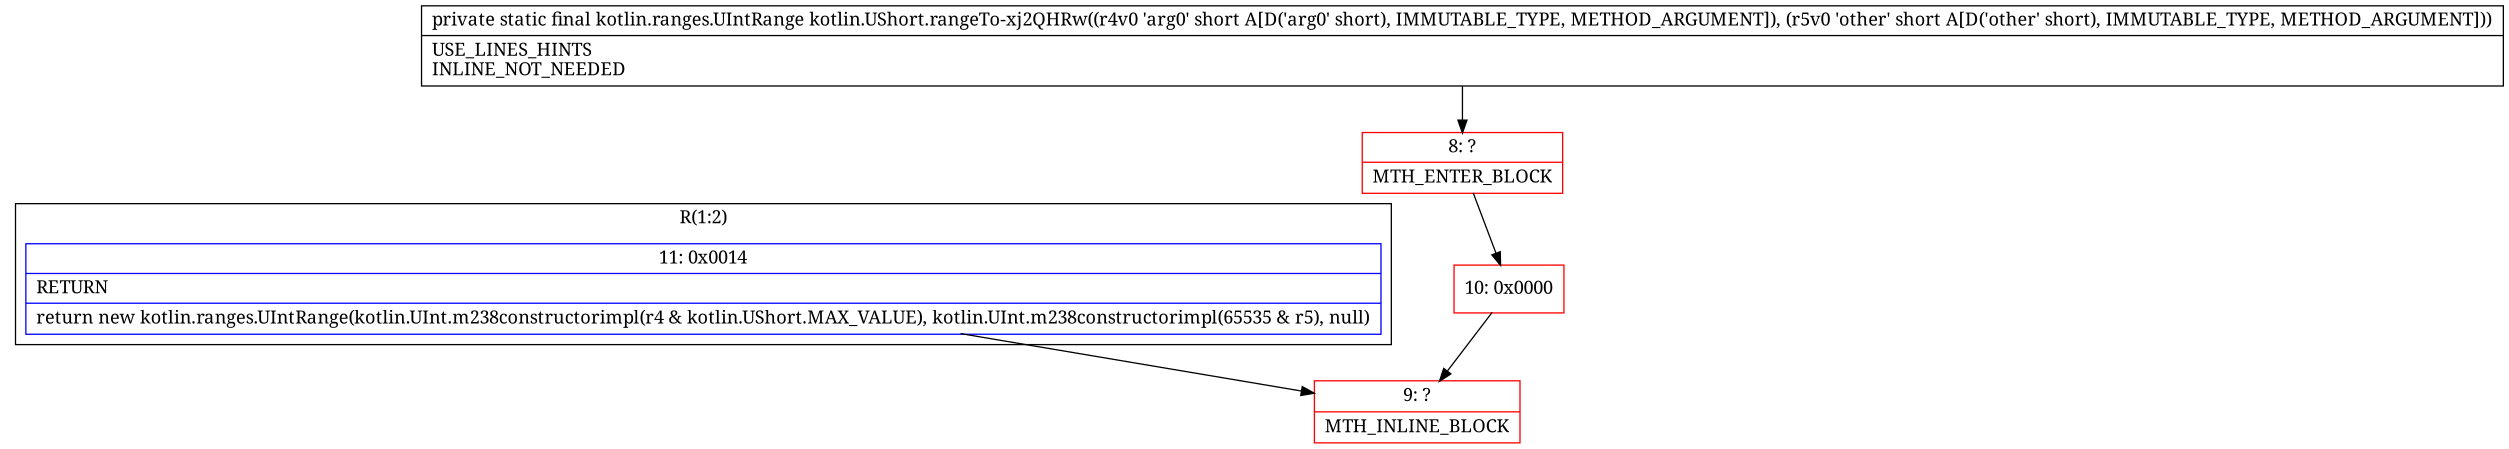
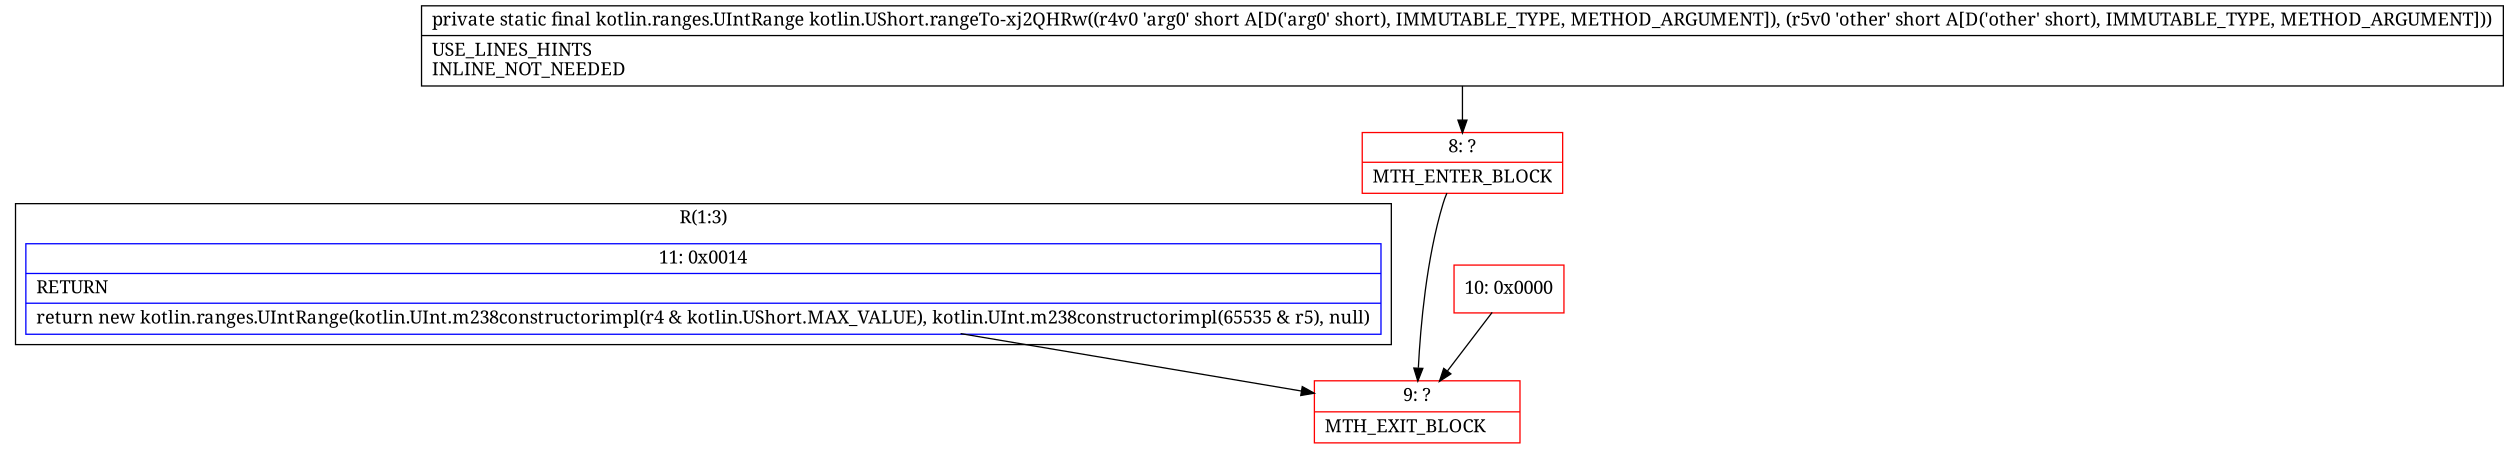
(703, 219) -> (703, 219)
(1485, 223) -> (1427, 279)
(1417, 427) -> (1406, 427)
